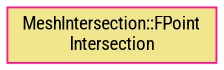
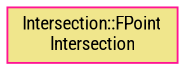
(112, 35) -> (92, 35)
